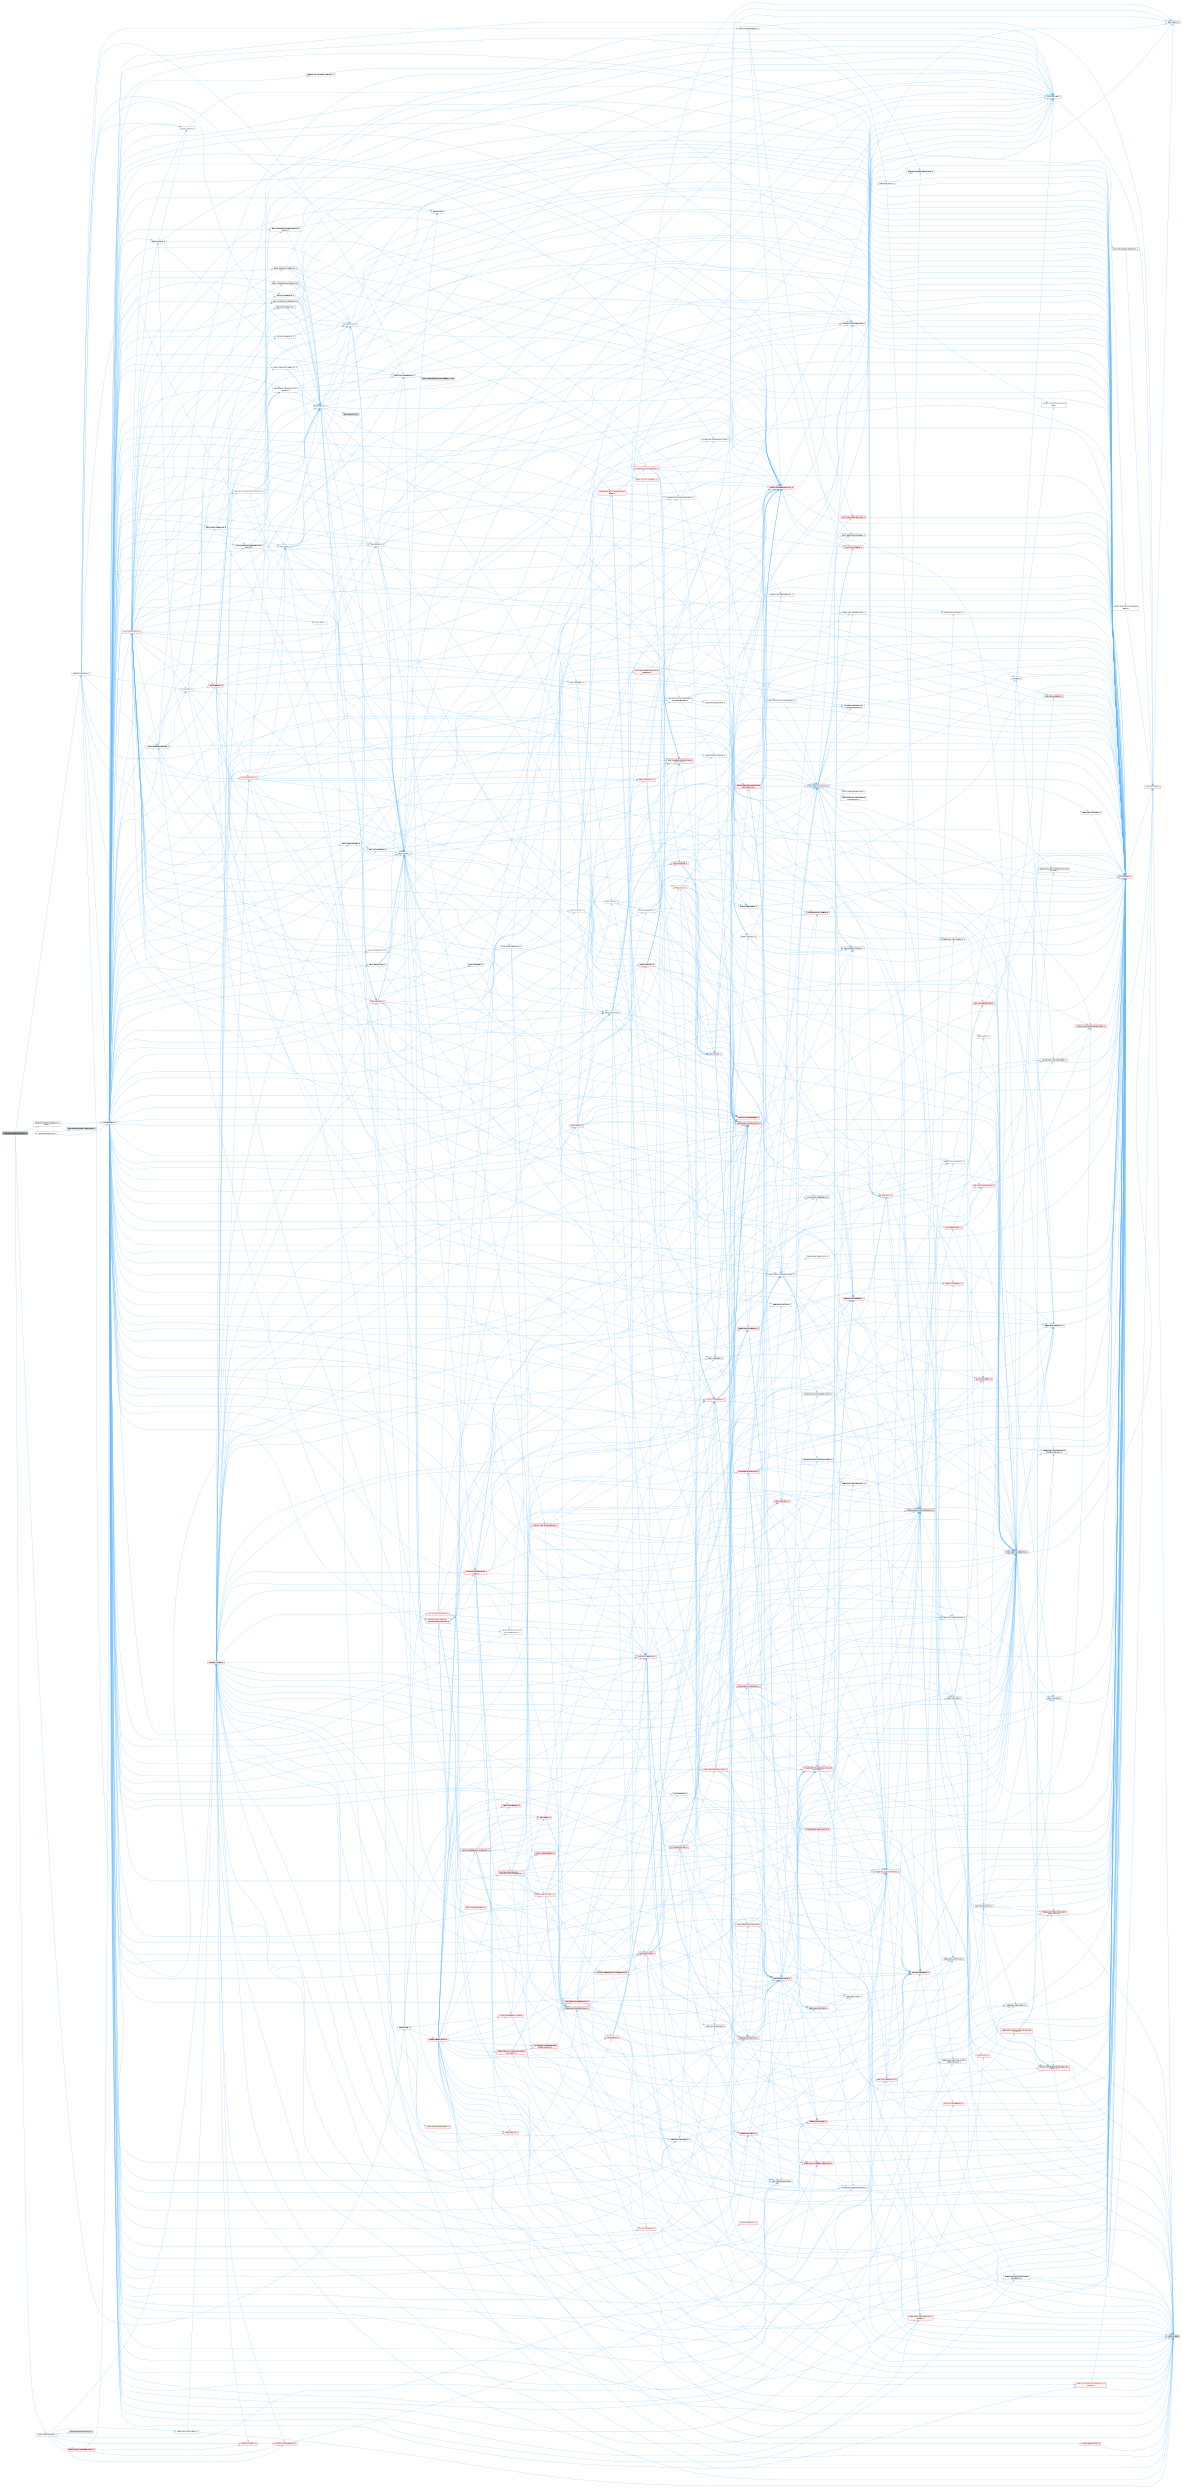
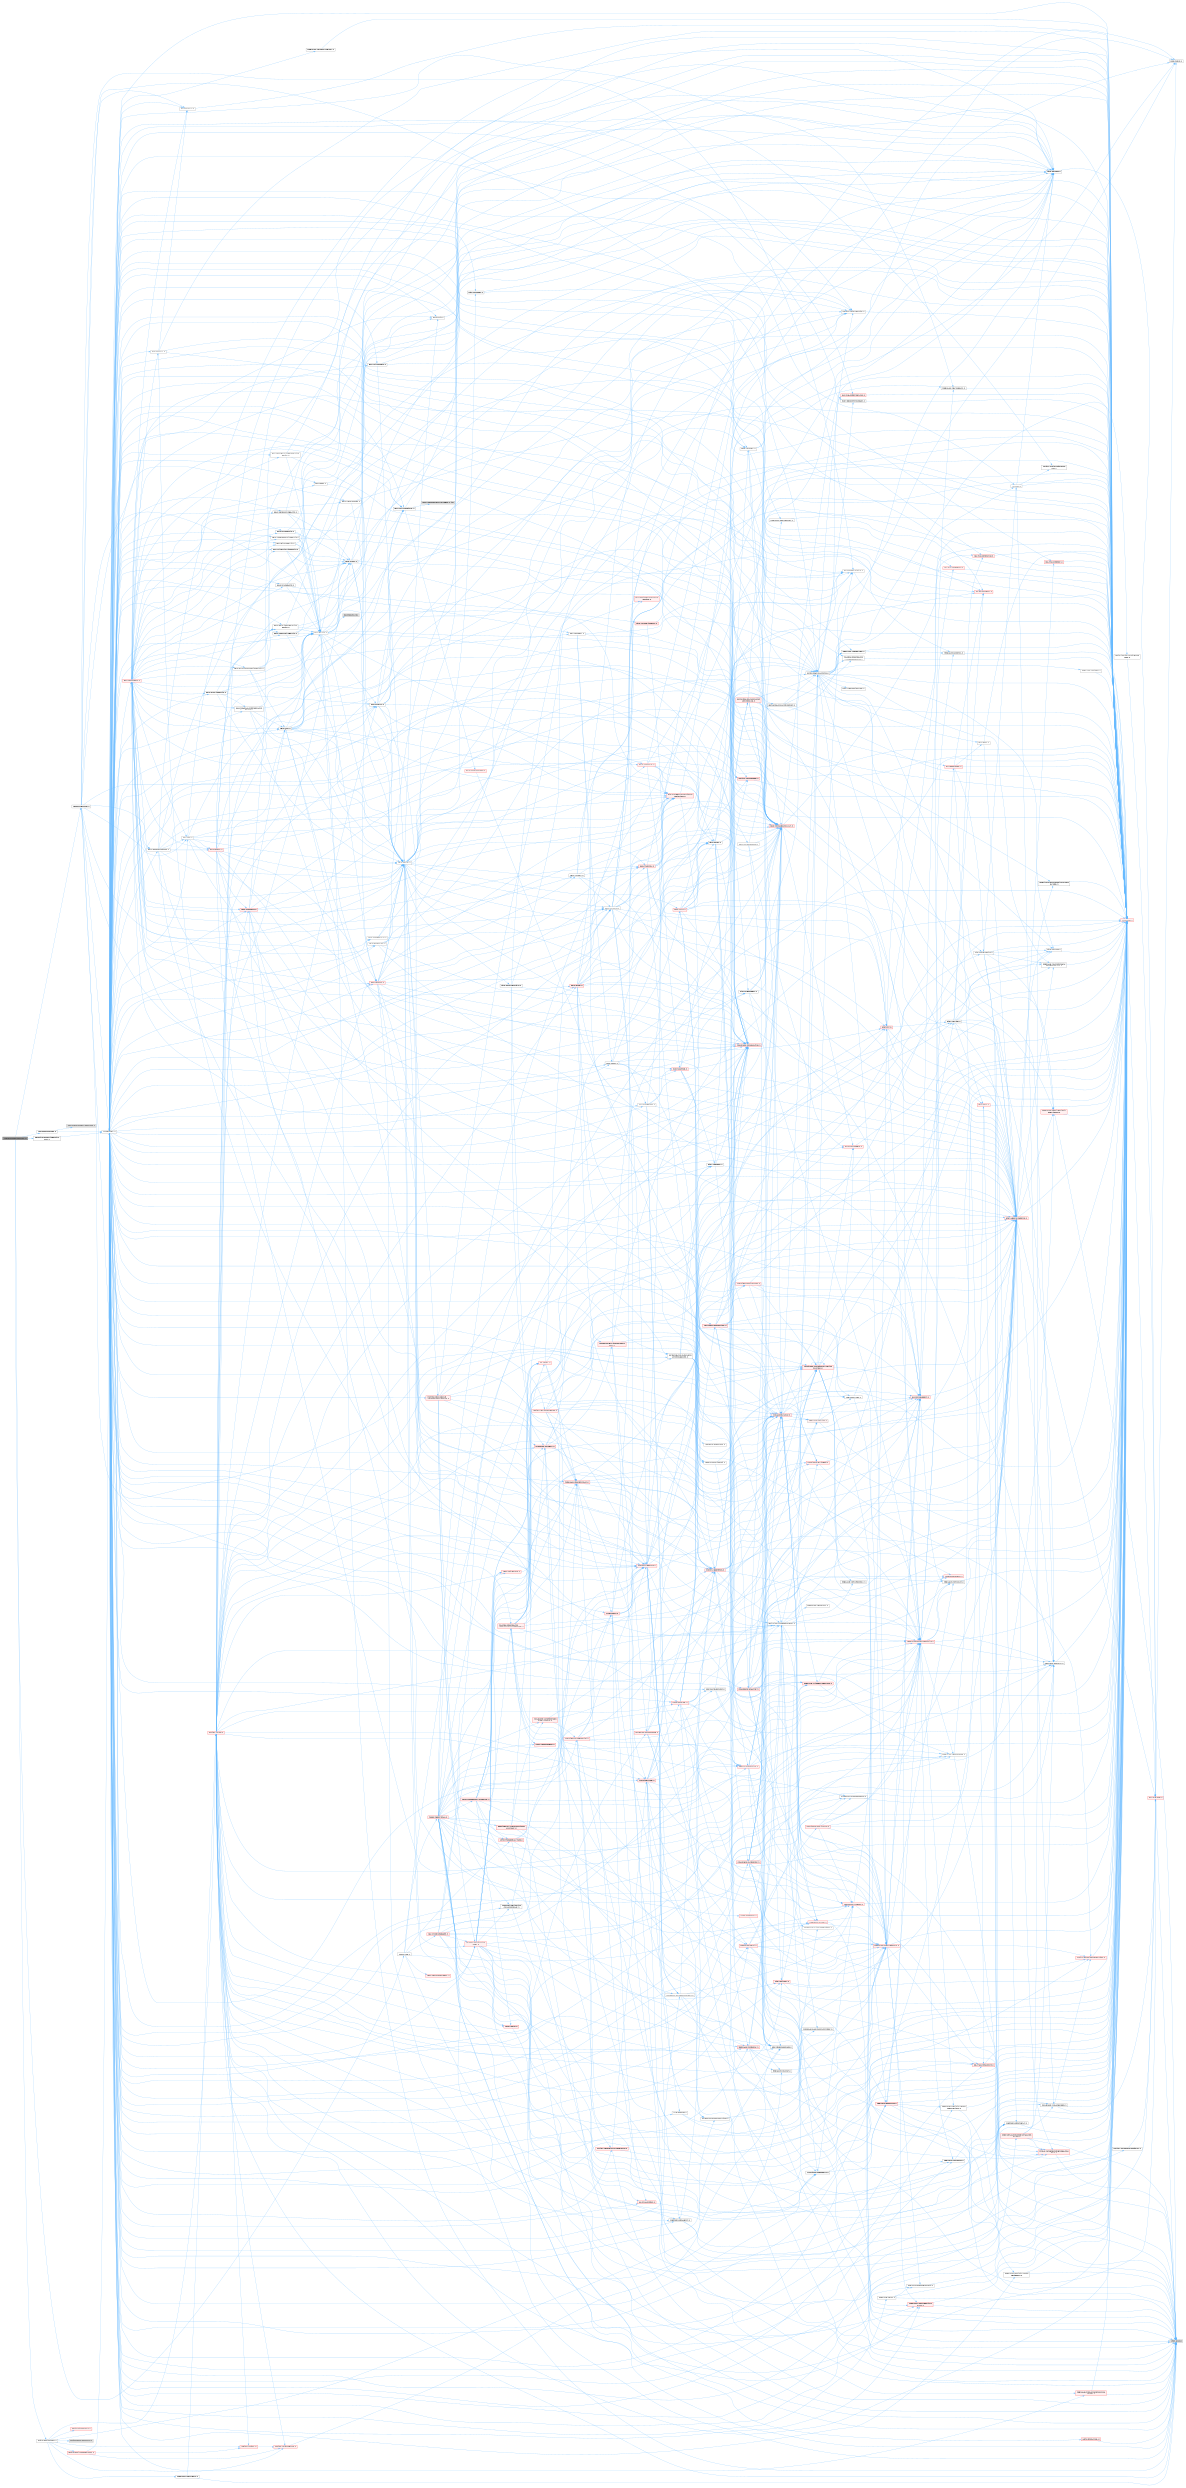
(1126, 249) -> (1127, 2149)
(853, 799) -> none
none -> (81, 2429)
